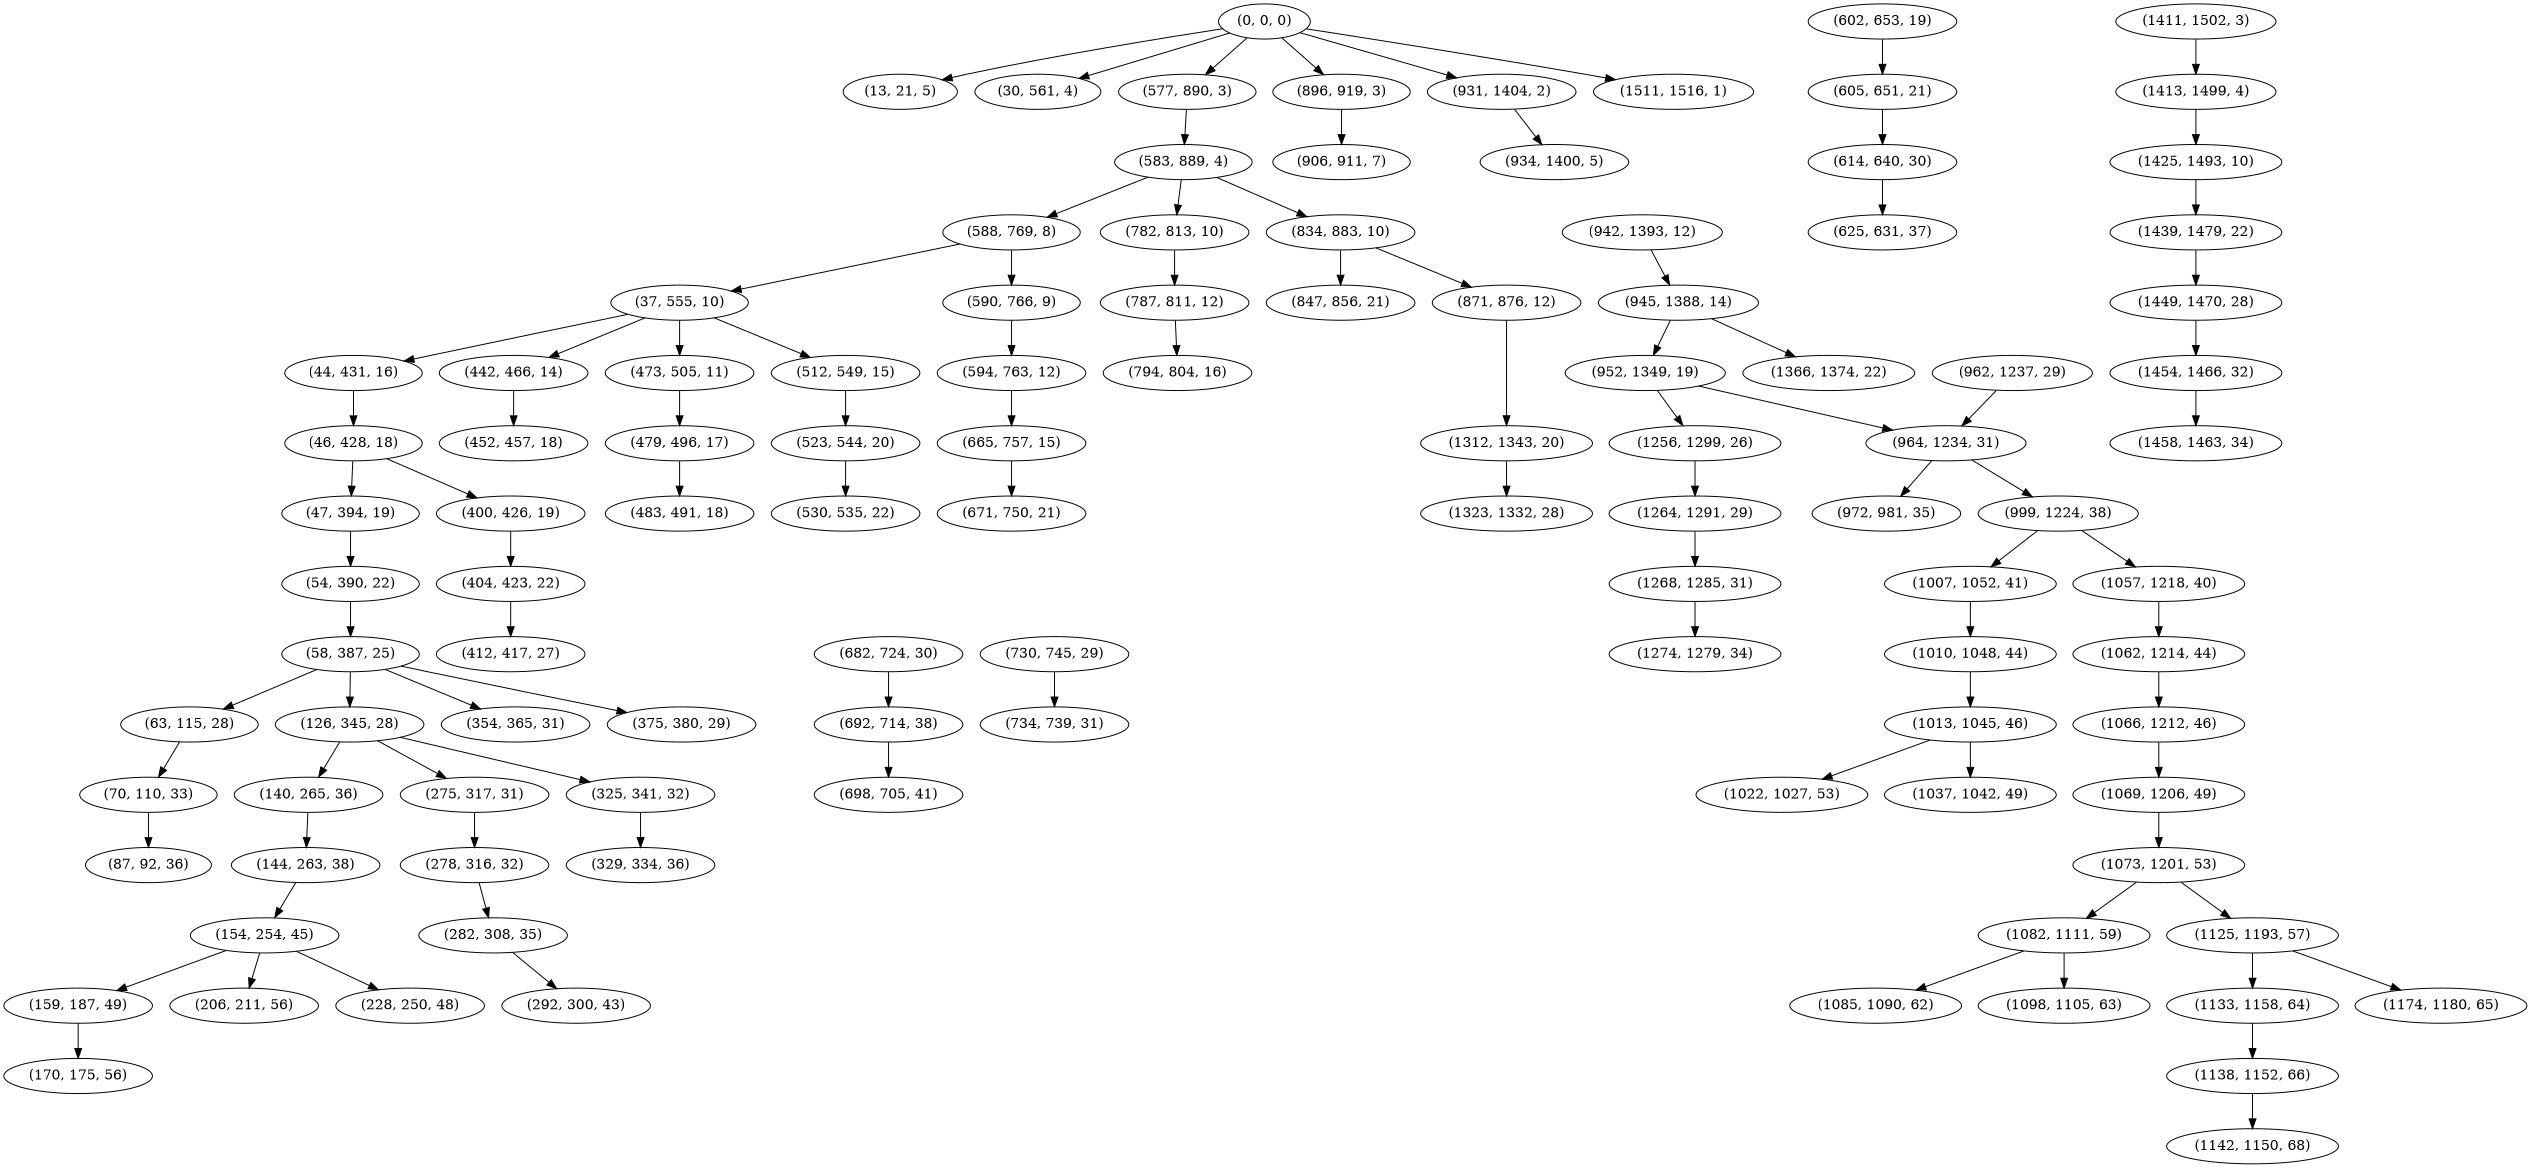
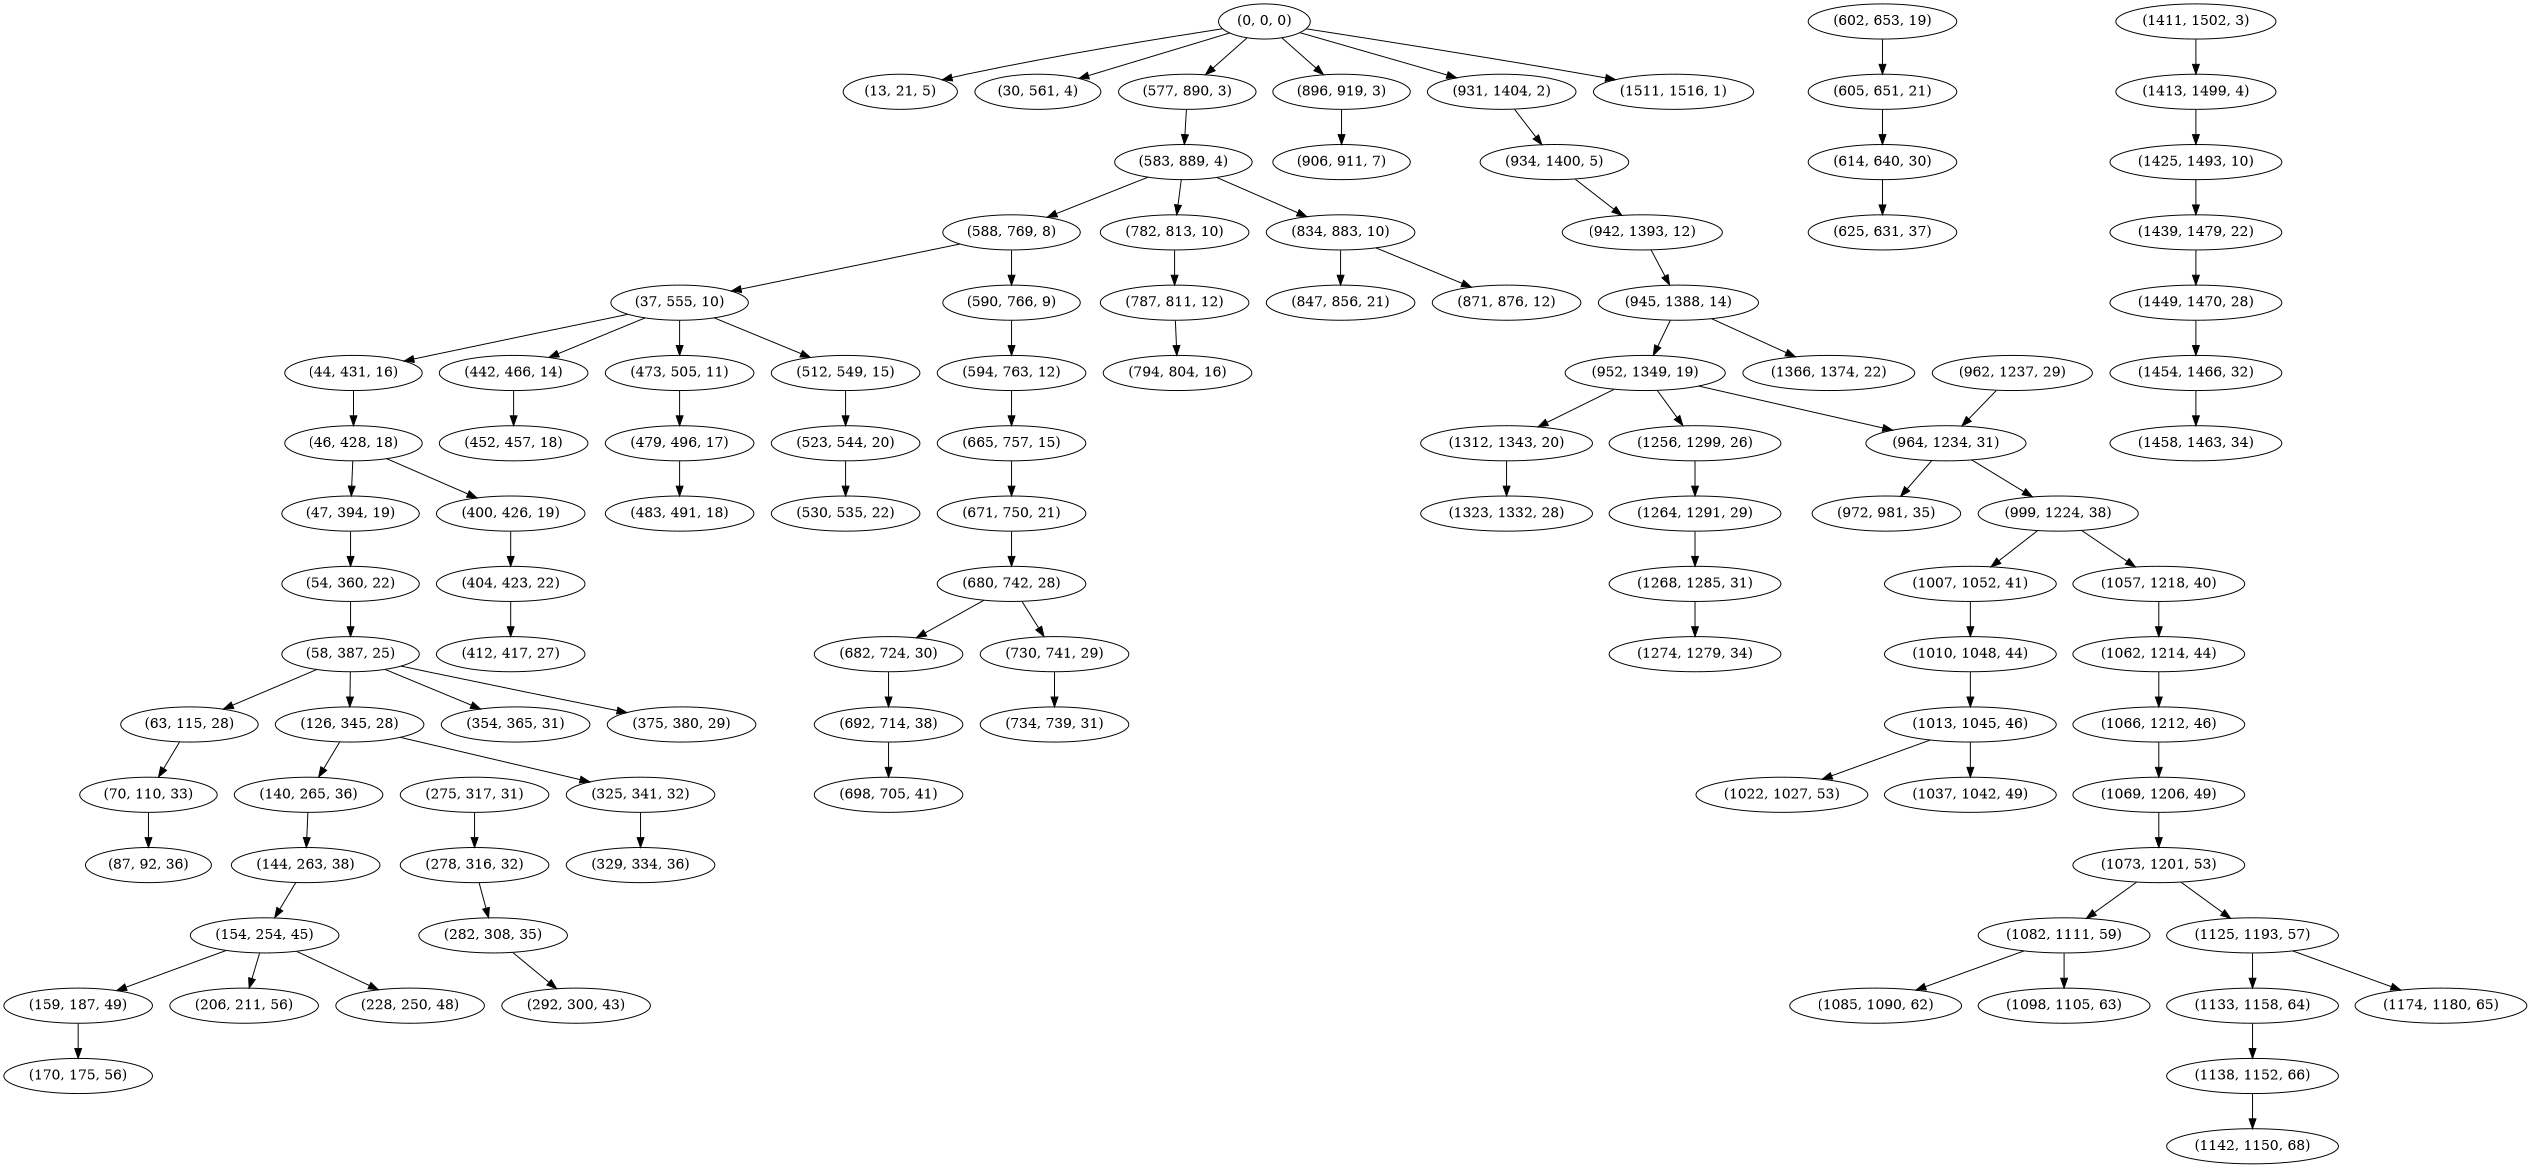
none -> (1595, 194)
(1507, 368) -> (1581, 406)
(351, 584) -> (351, 584)
none -> (1012, 584)
(1054, 654) -> (1054, 654)
(408, 757) -> none
